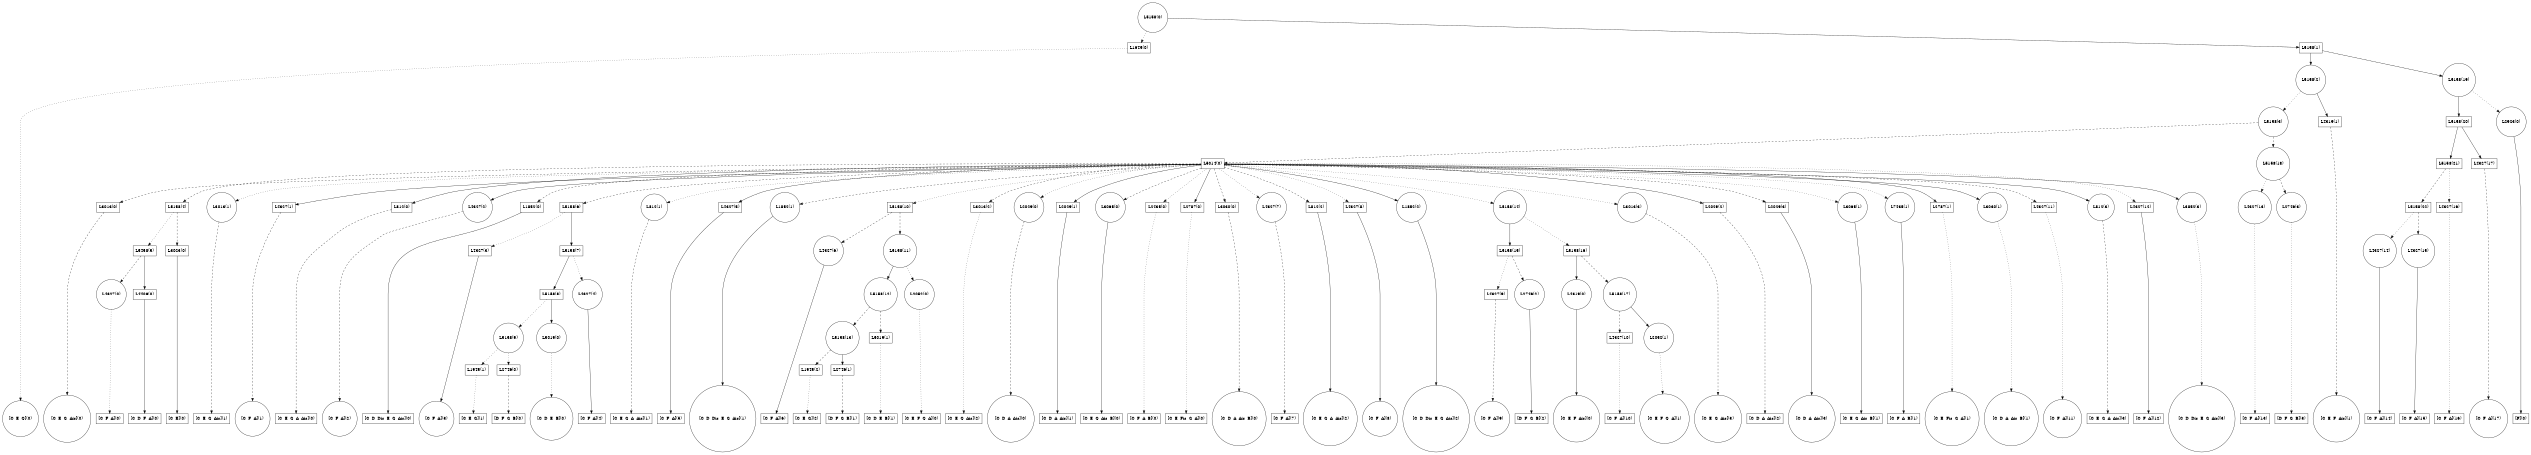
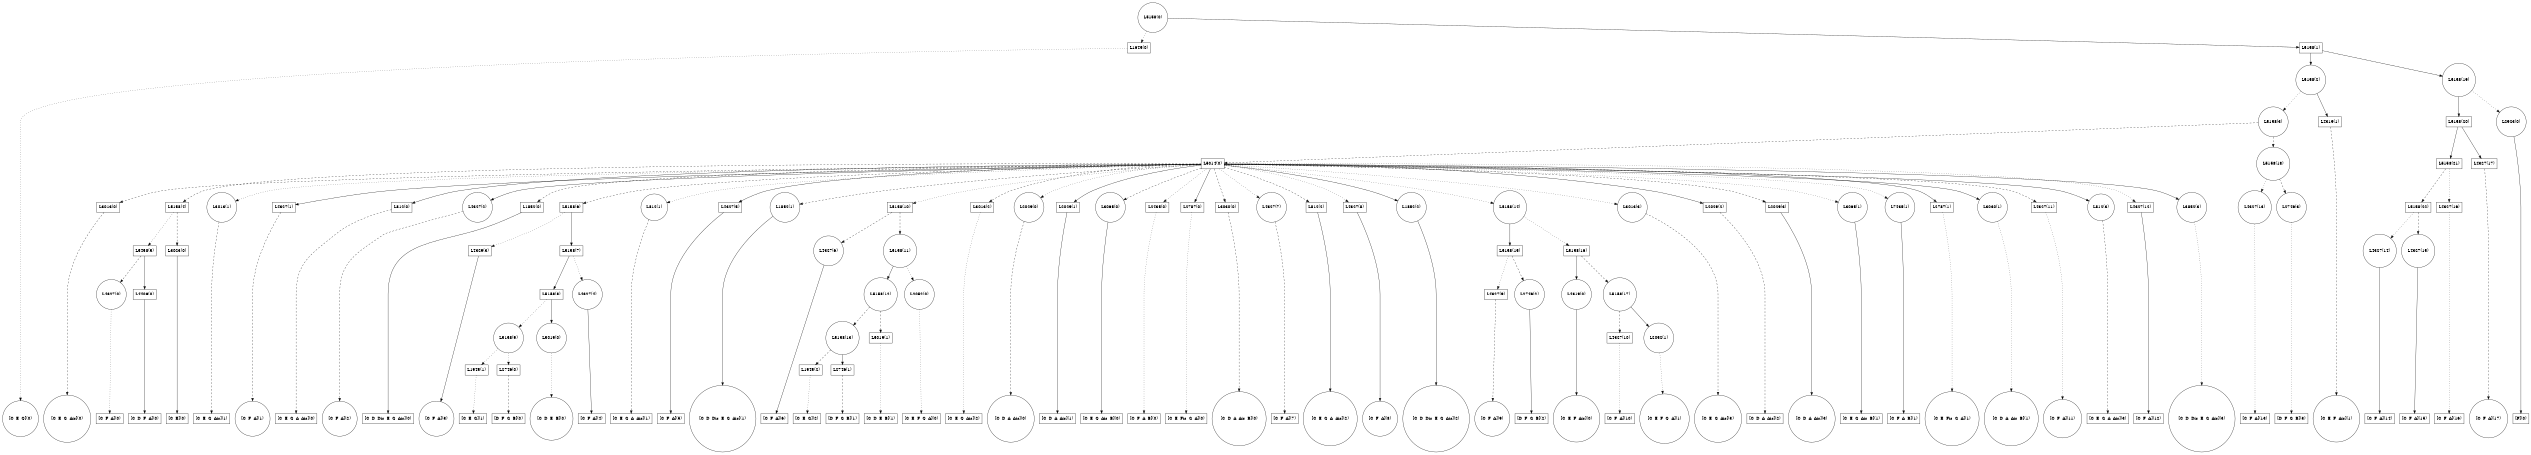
(480, 251) -> (480, 251)
